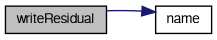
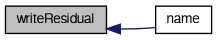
(124, 11) -> (138, 29)
